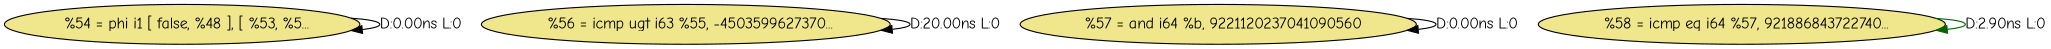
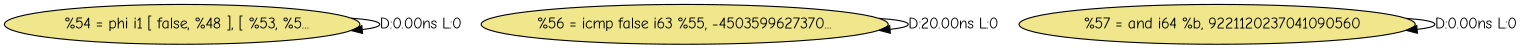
(686, 24) -> (685, 24)
(1742, 24) -> none
